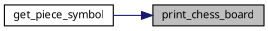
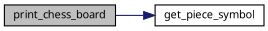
(127, 15) -> (129, 15)
